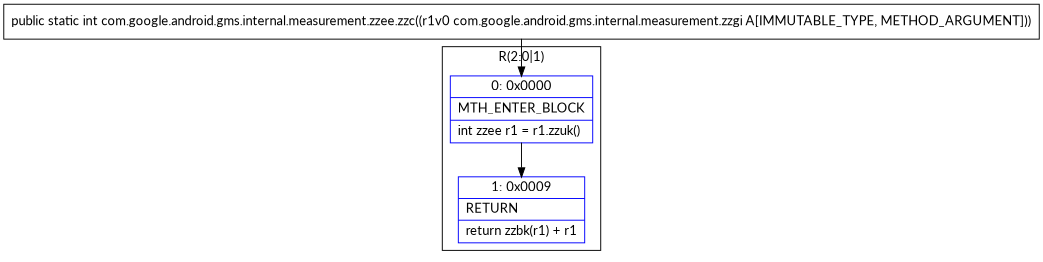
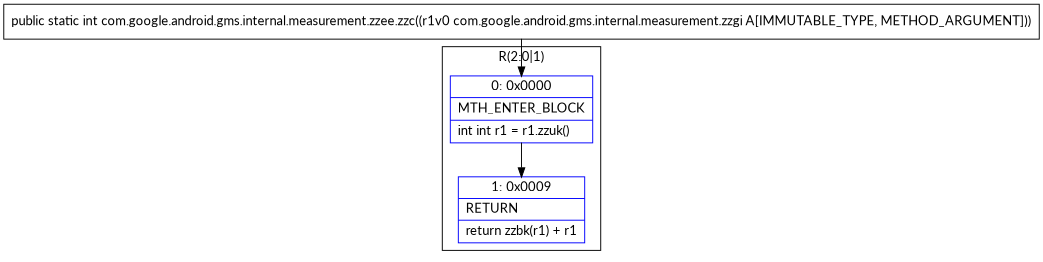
(519, 131) -> (514, 131)
